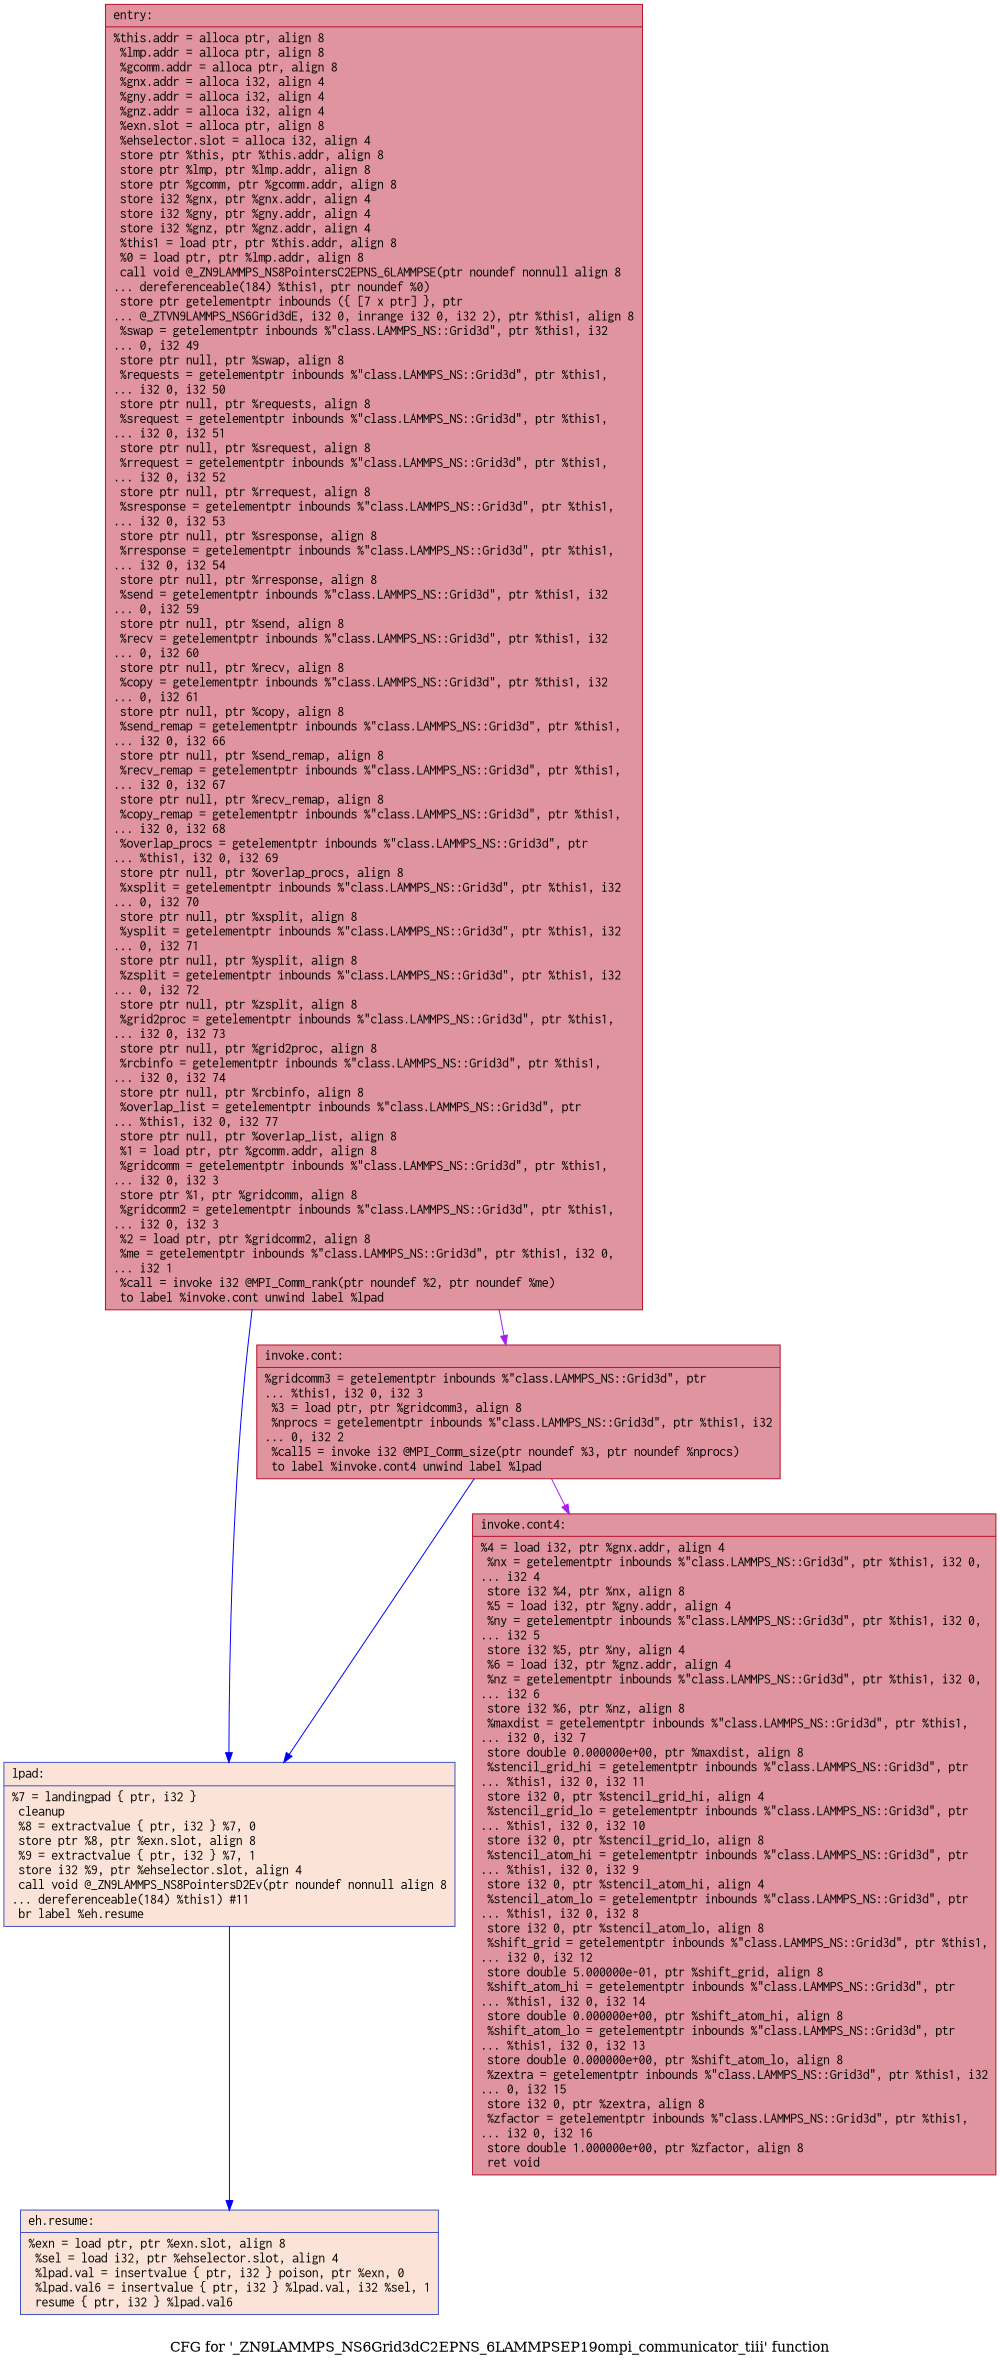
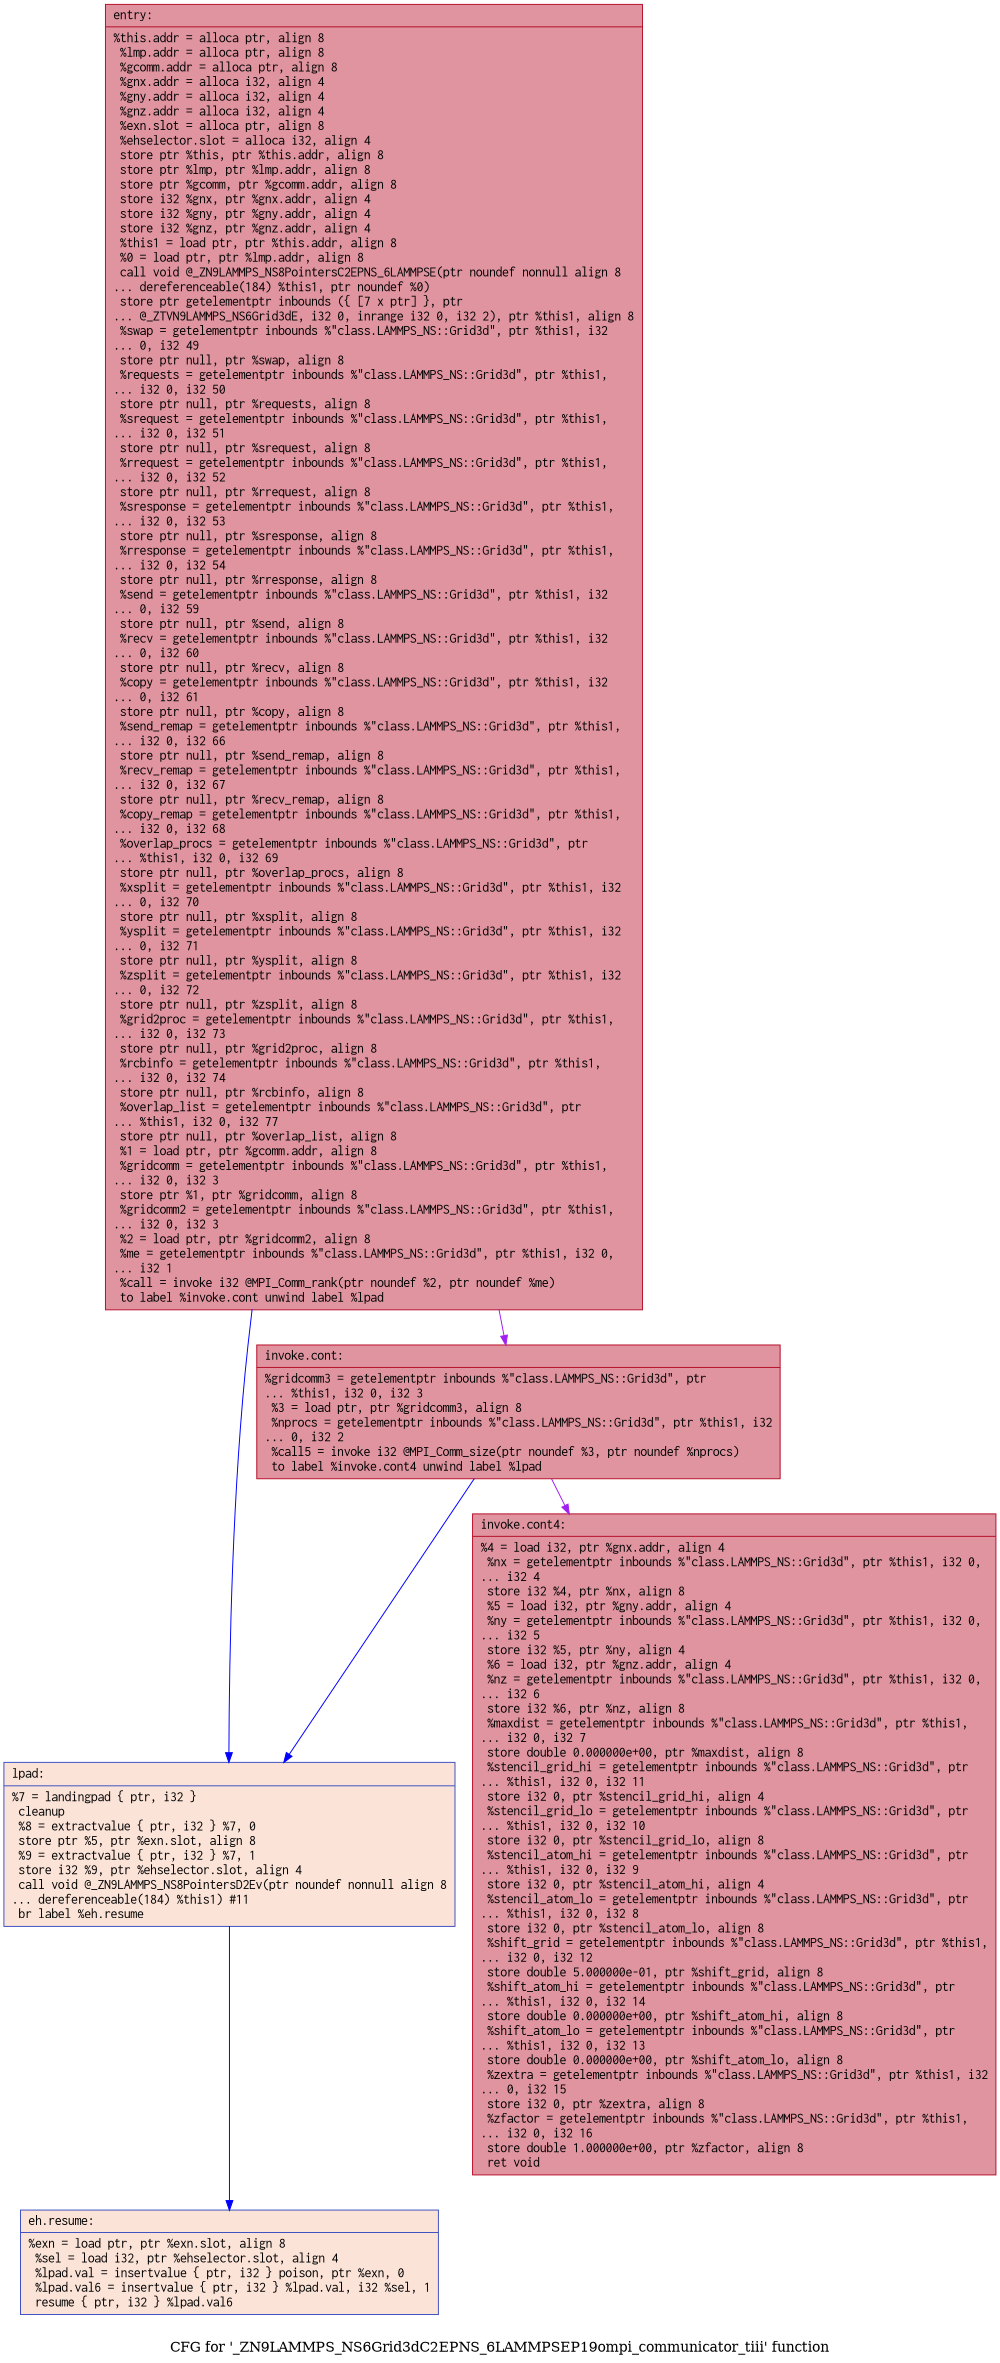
(134, 1841) -> (134, 1841)
